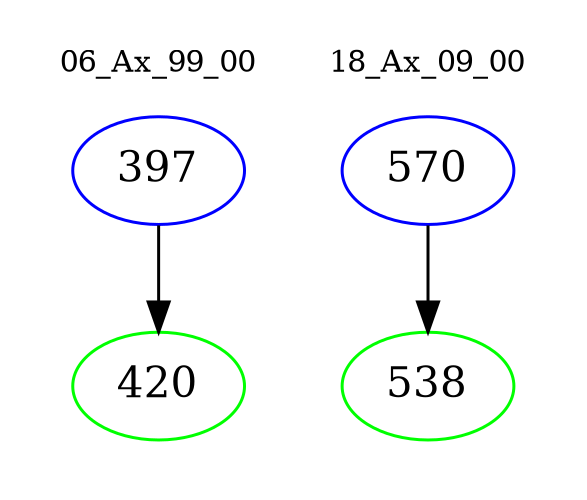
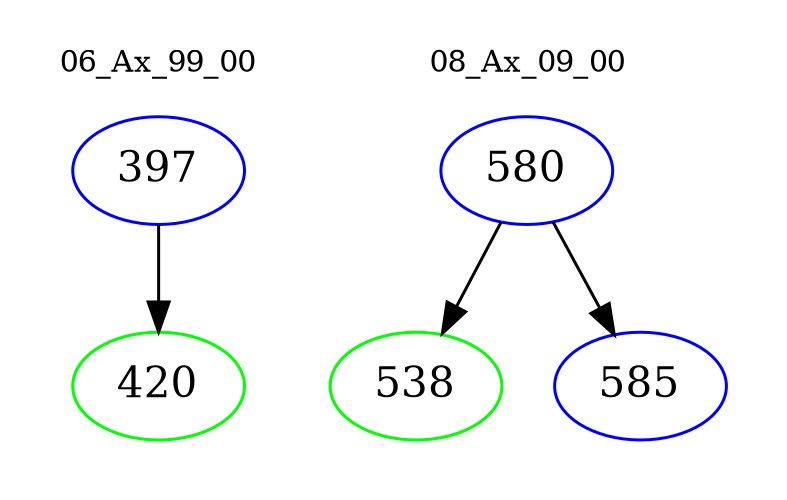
(428, 64) -> (528, 64)
(428, 171) -> (527, 171)
none -> (641, 386)
